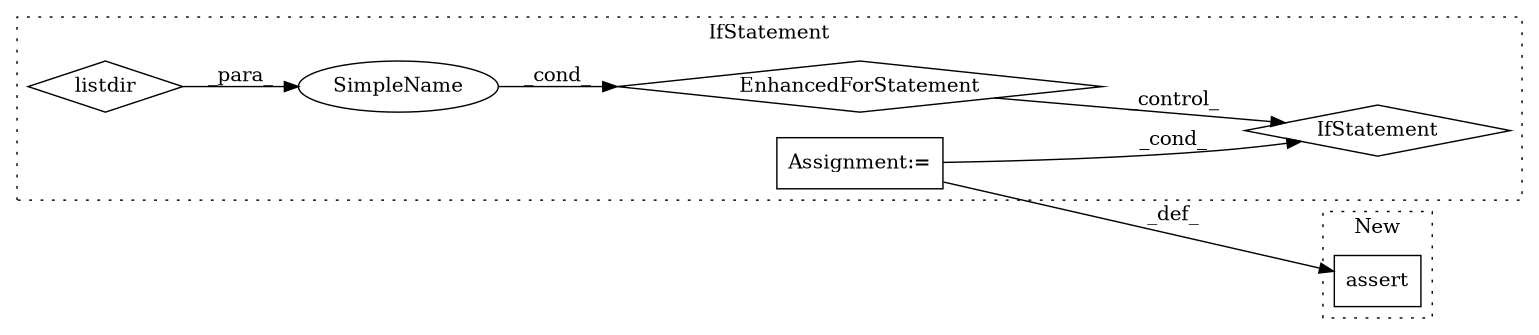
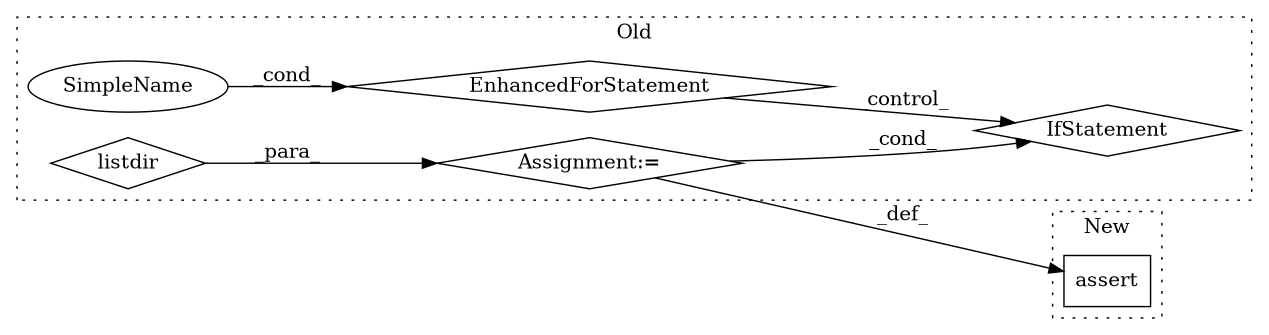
(770, 33) -> (634, 33)
(233, 87) -> (314, 163)
(860, 163) -> (590, 163)
